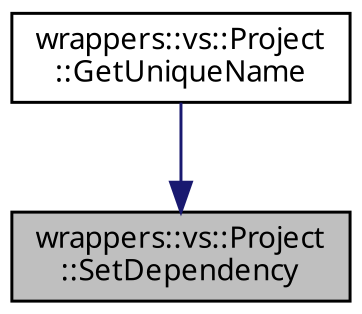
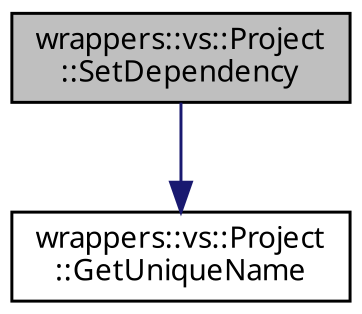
(181, 142) -> (181, 142)
